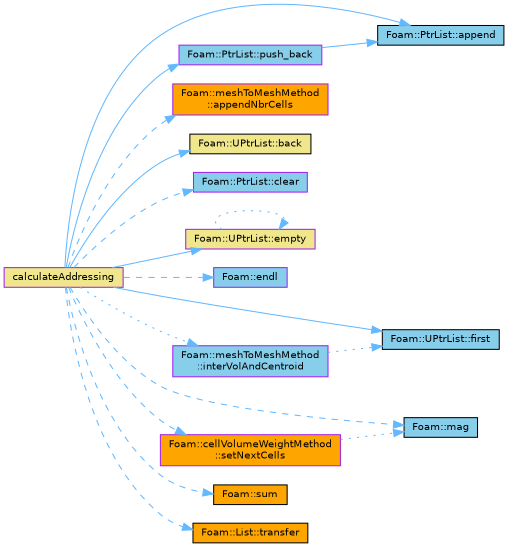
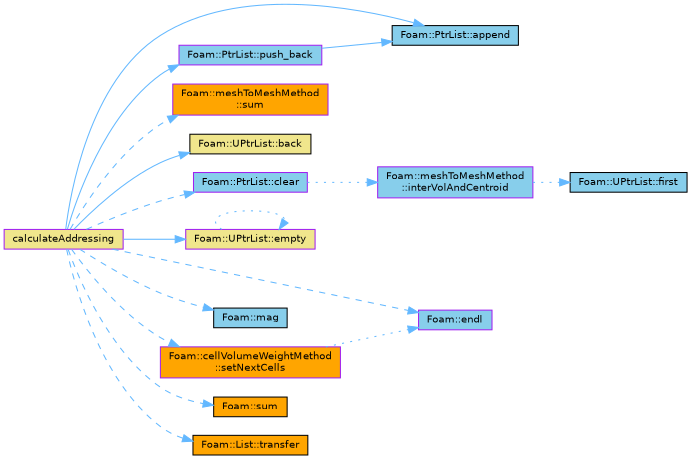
(250, 99) -> (250, 100)
(242, 310) -> none
(133, 318) -> (337, 182)
(367, 436) -> (367, 338)
